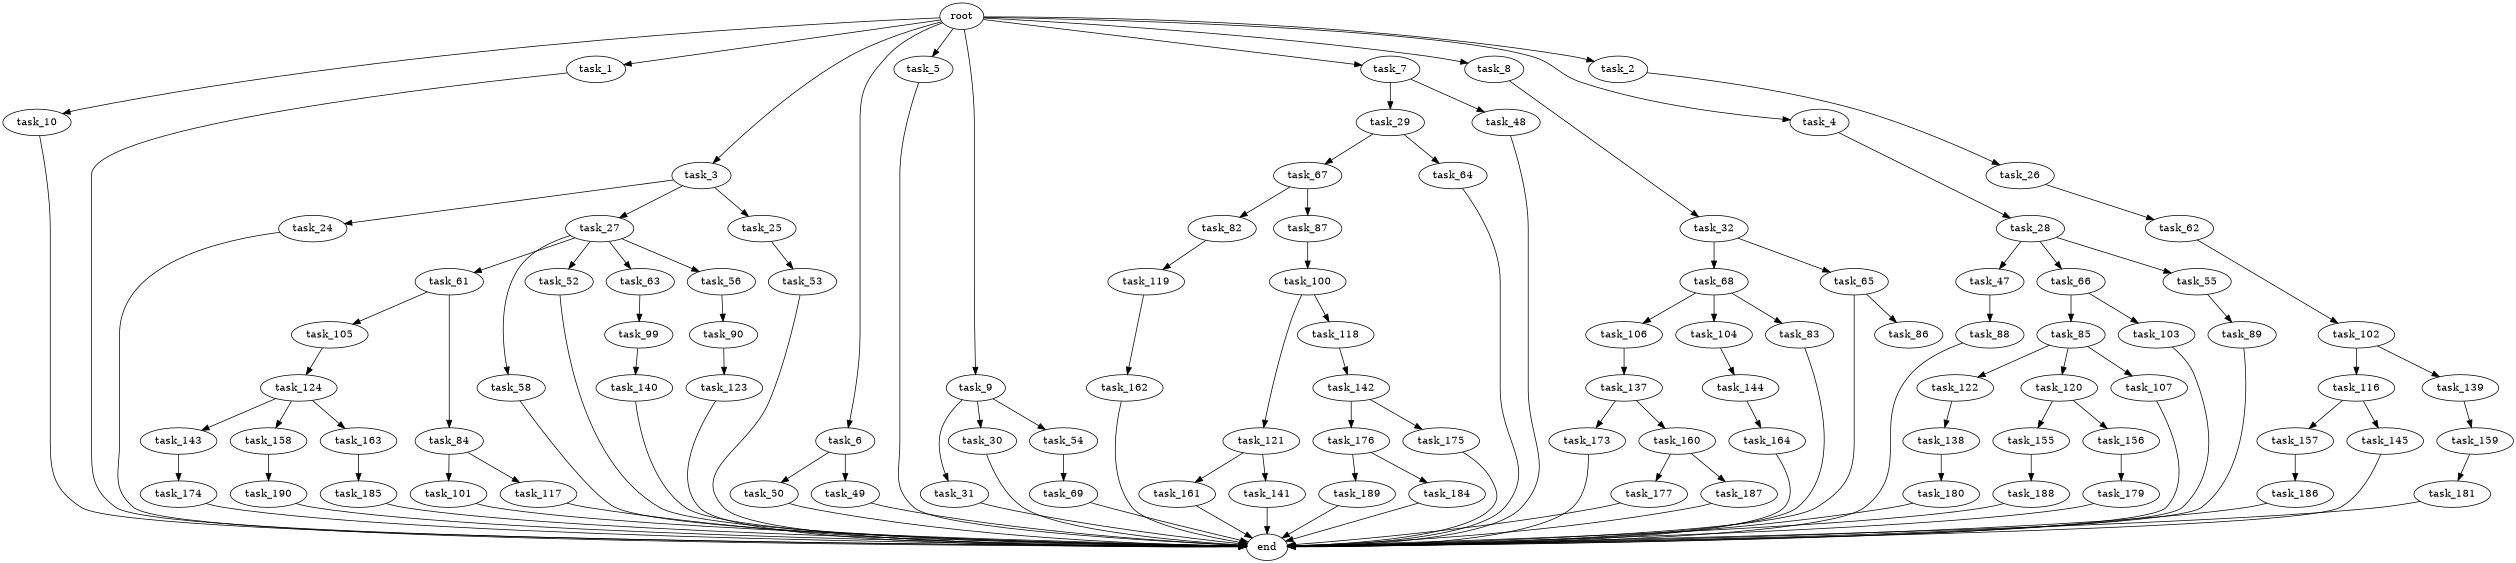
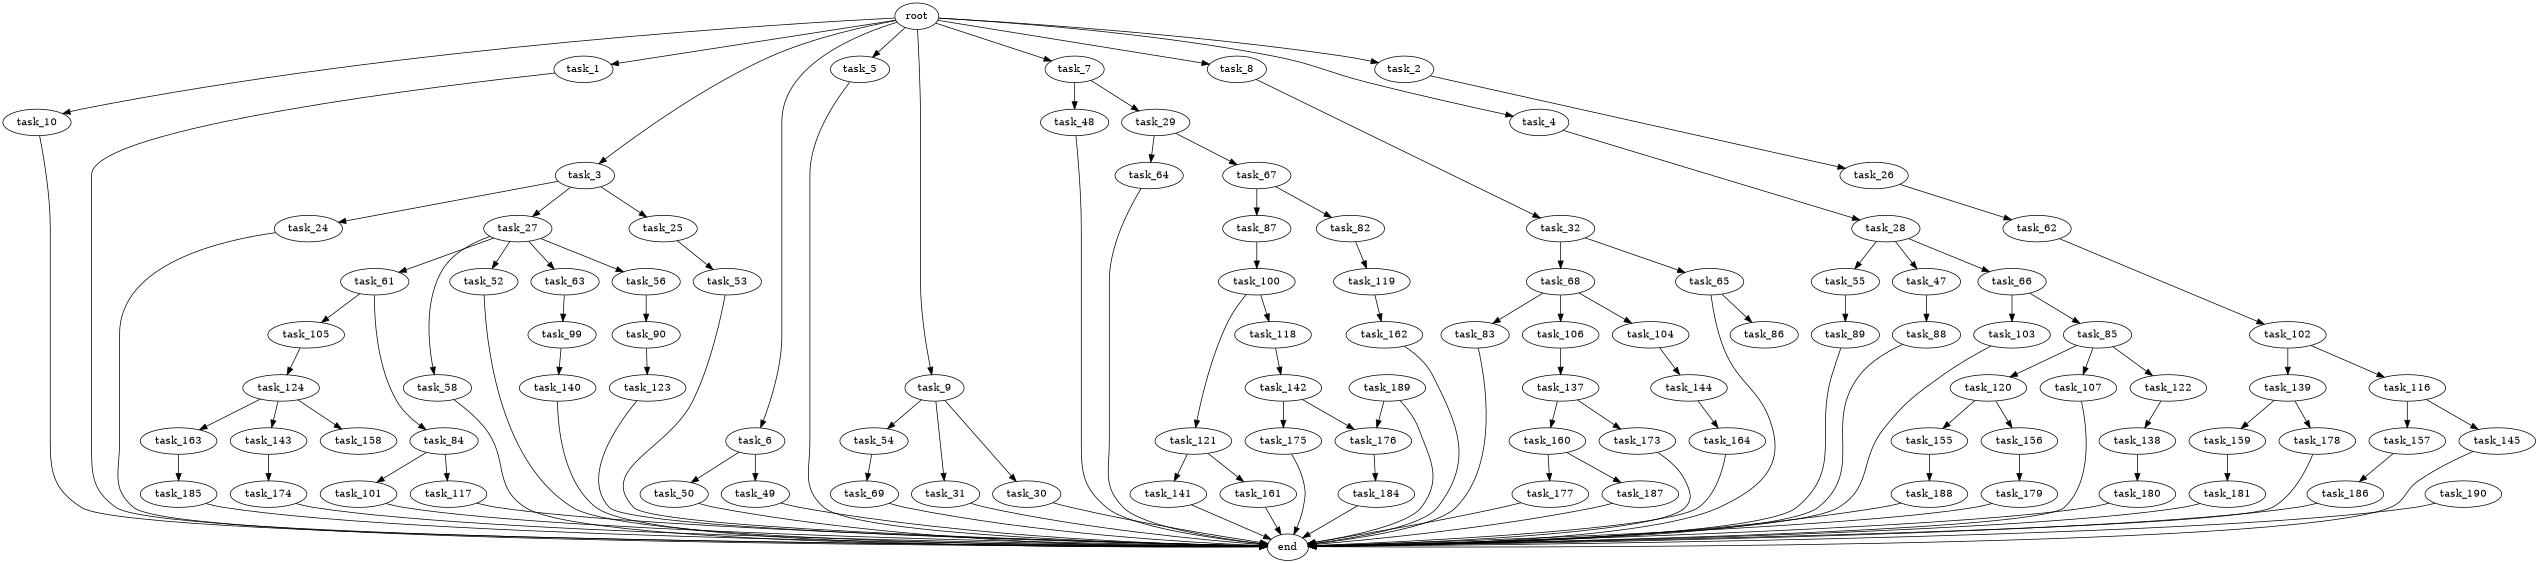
none -> (2317, 441)
(269, 464) -> none
(1354, 464) -> (1381, 411)
